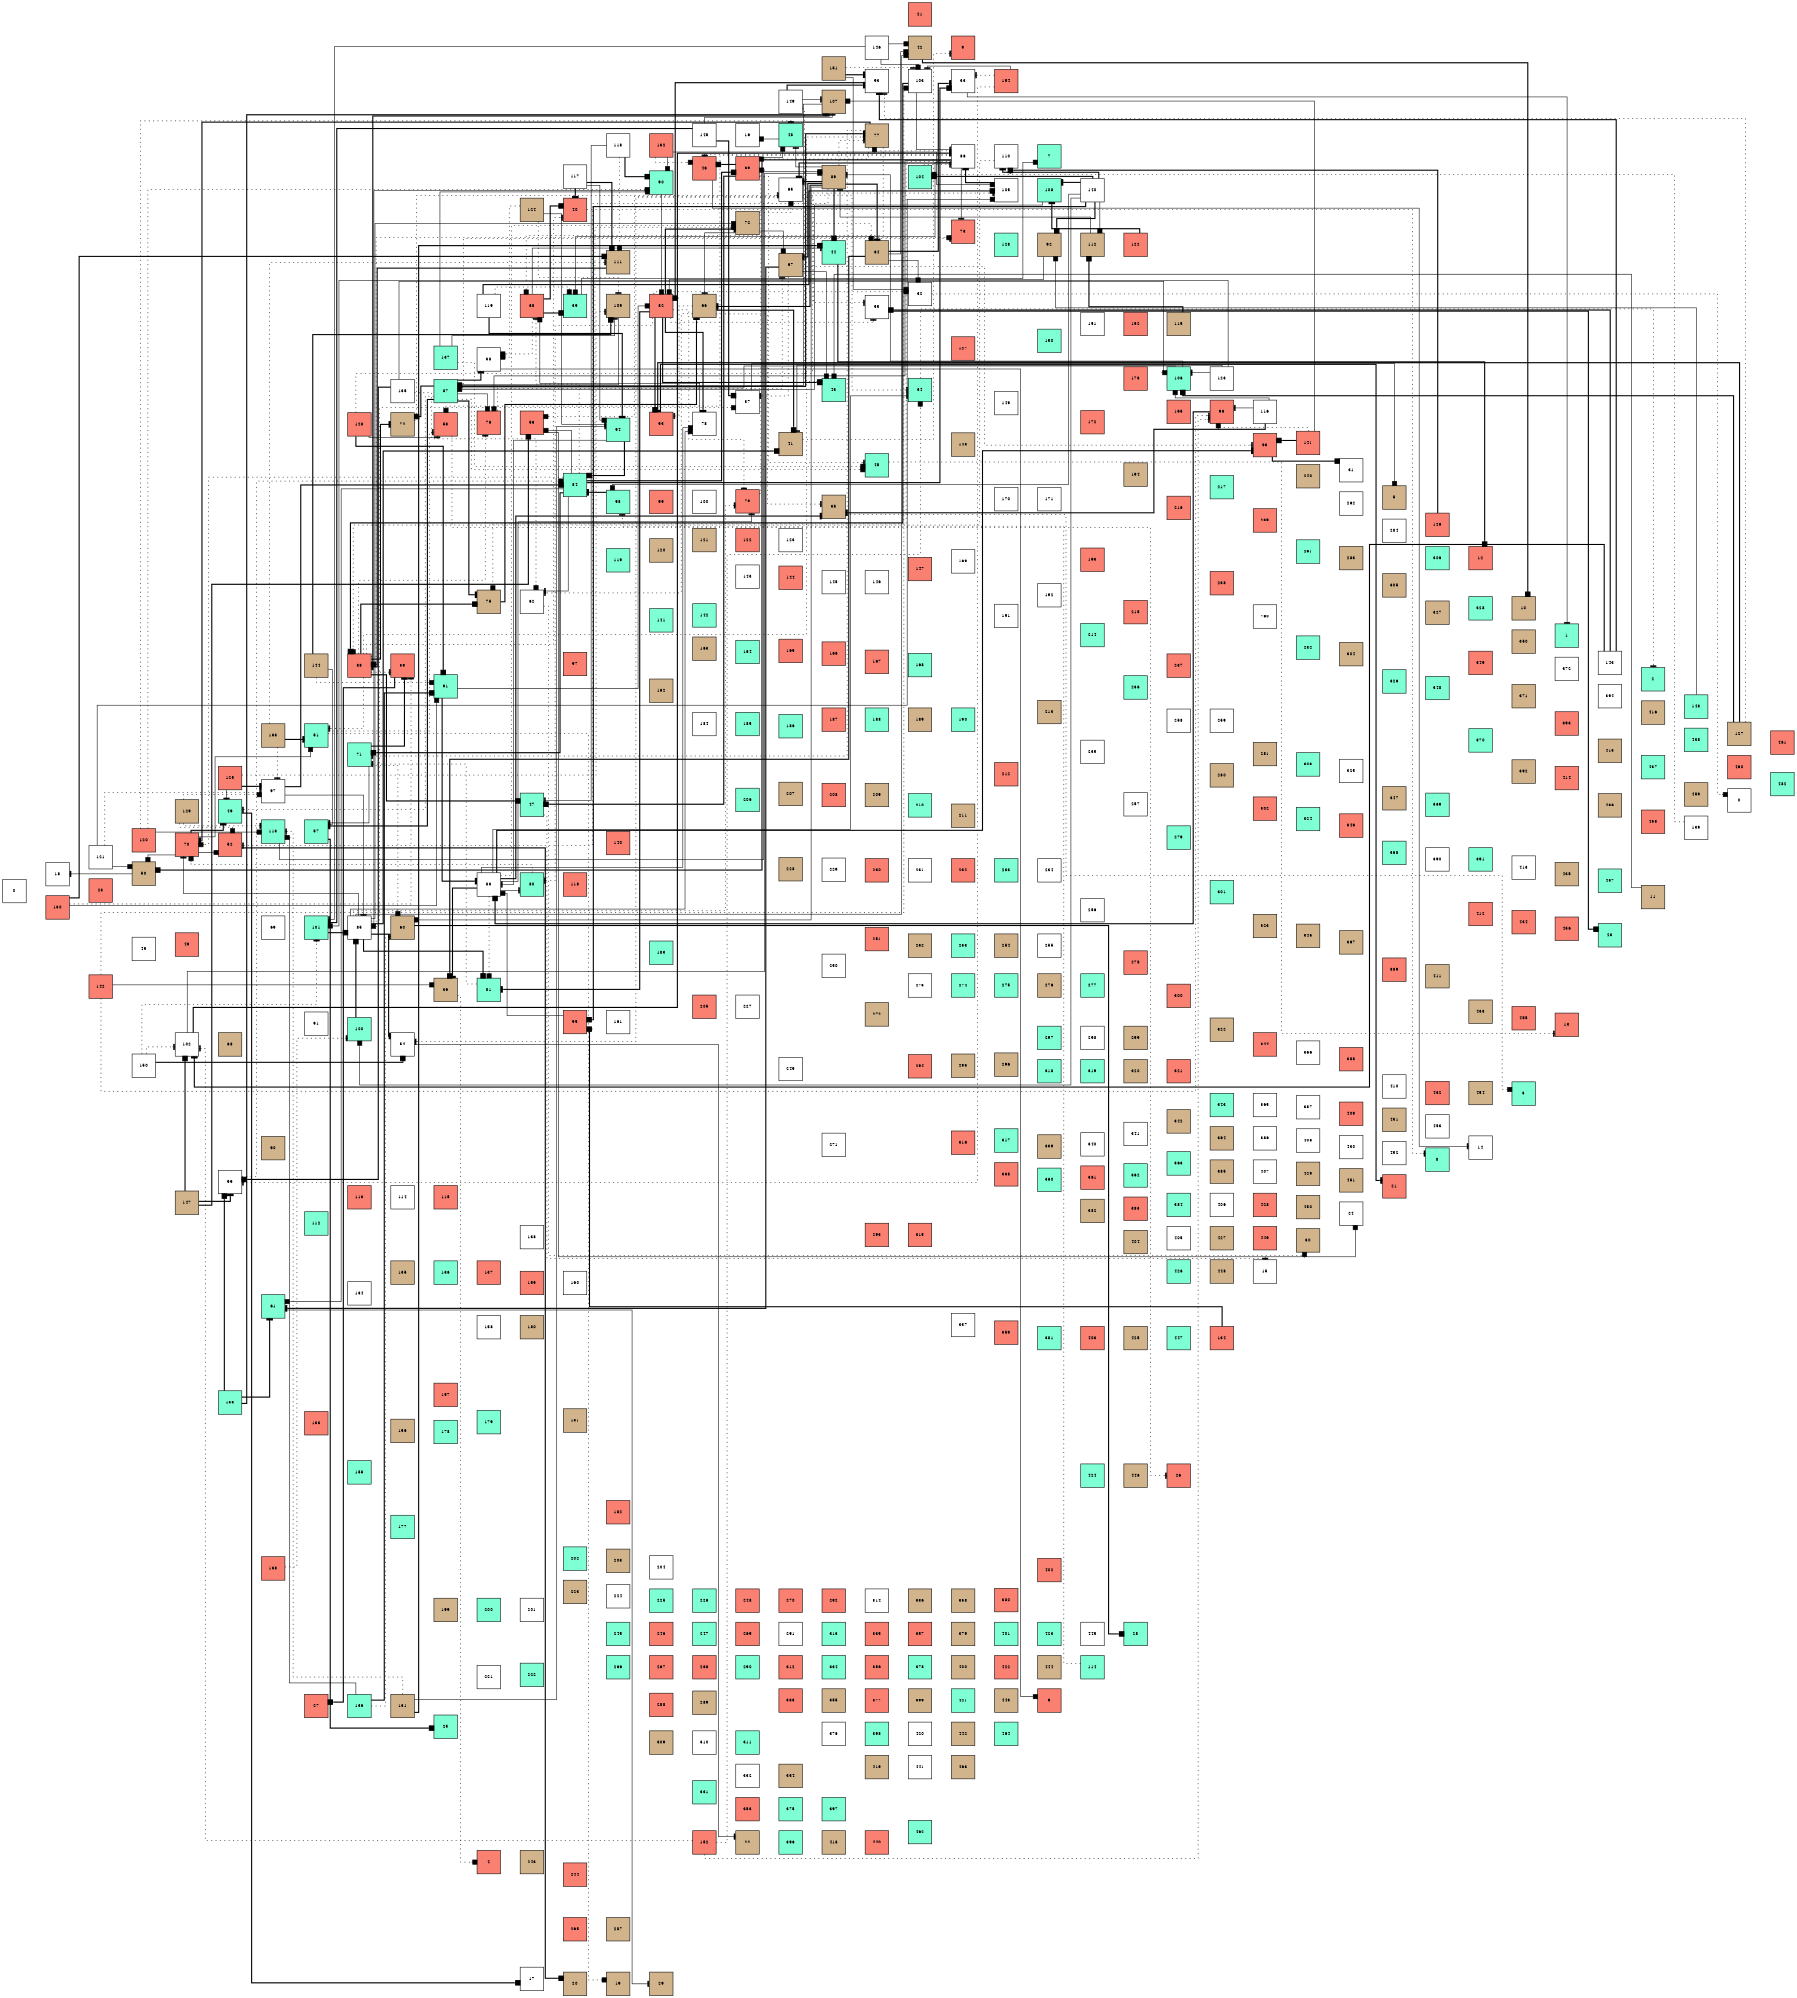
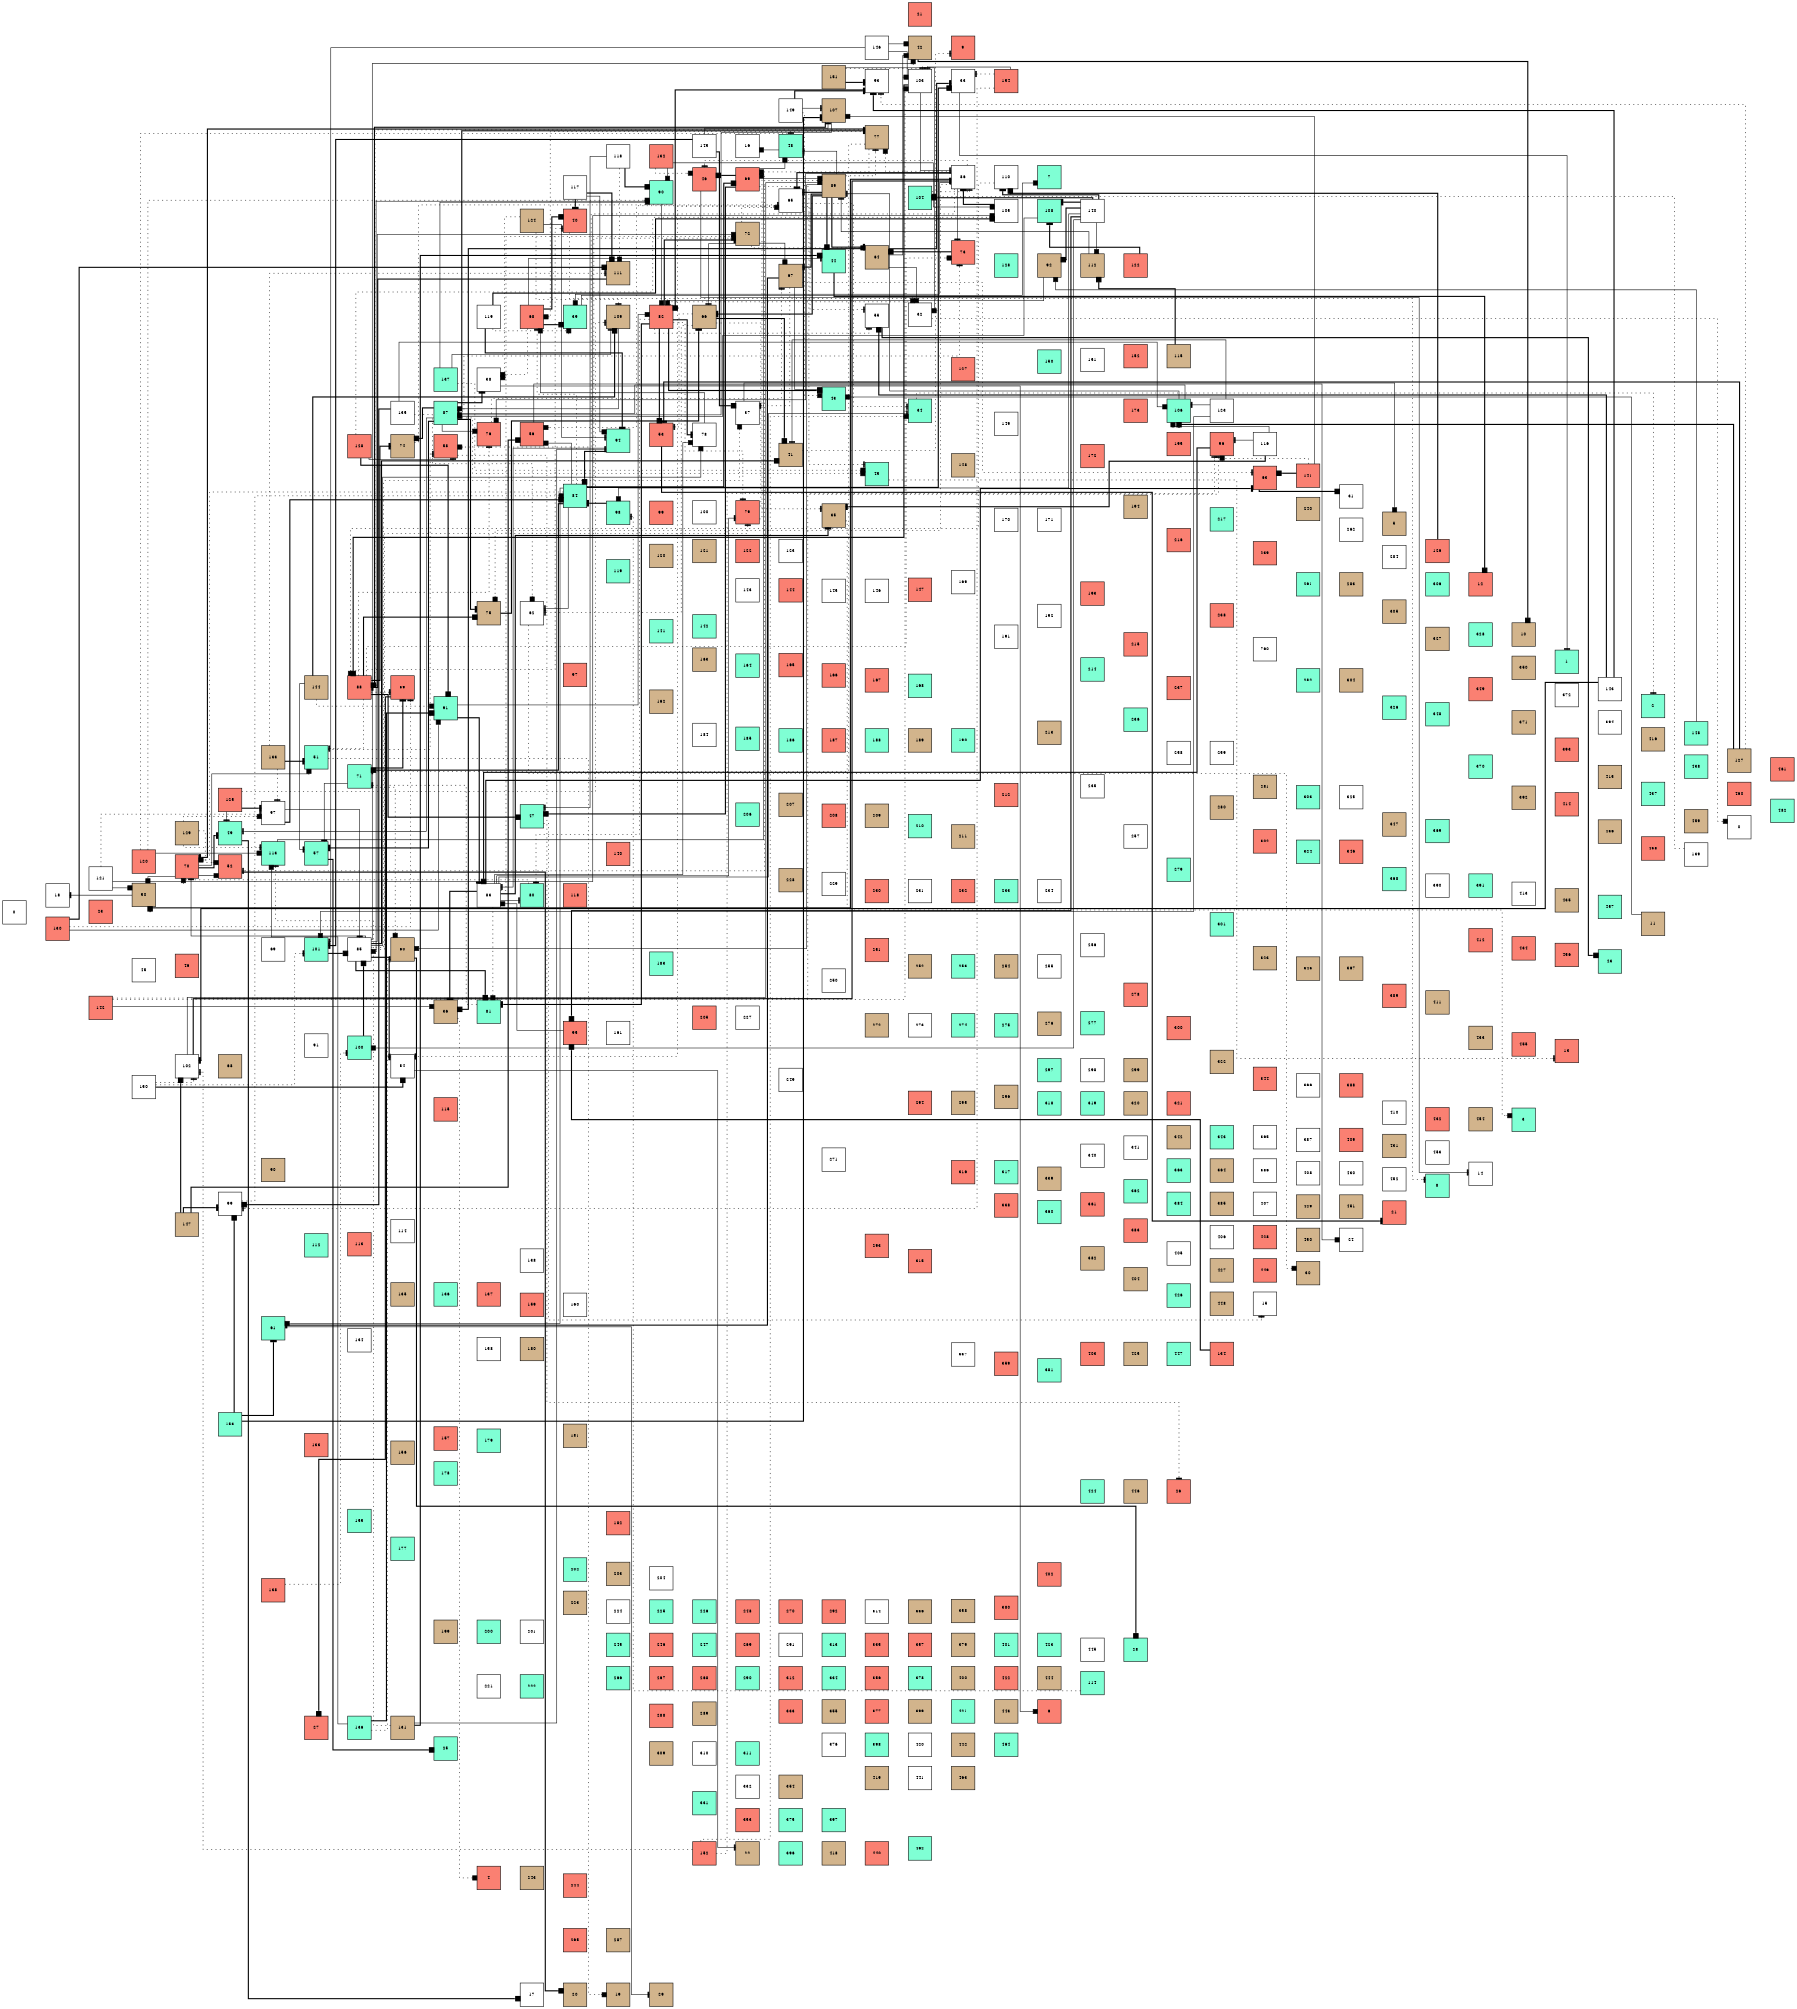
none -> (923, 252)
(425, 689) -> (426, 712)
